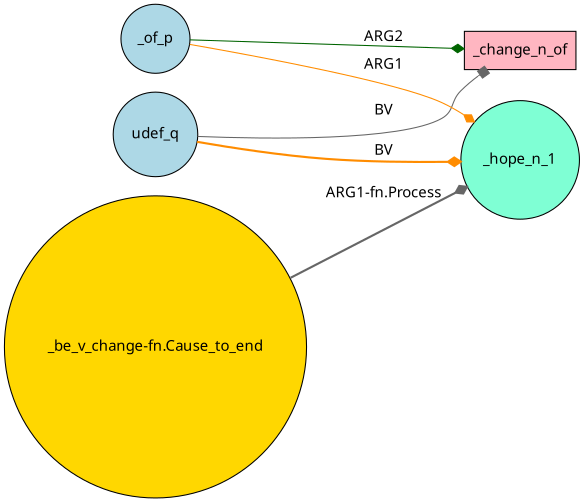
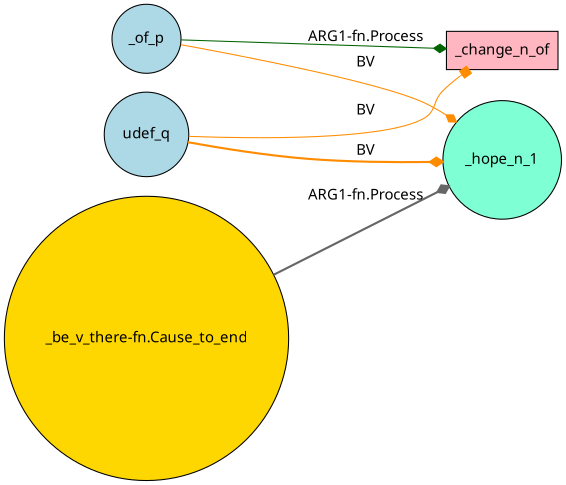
(384, 37) -> (366, 37)
(384, 65) -> (366, 63)
(349, 136) -> (336, 135)
(155, 347) -> (147, 338)
